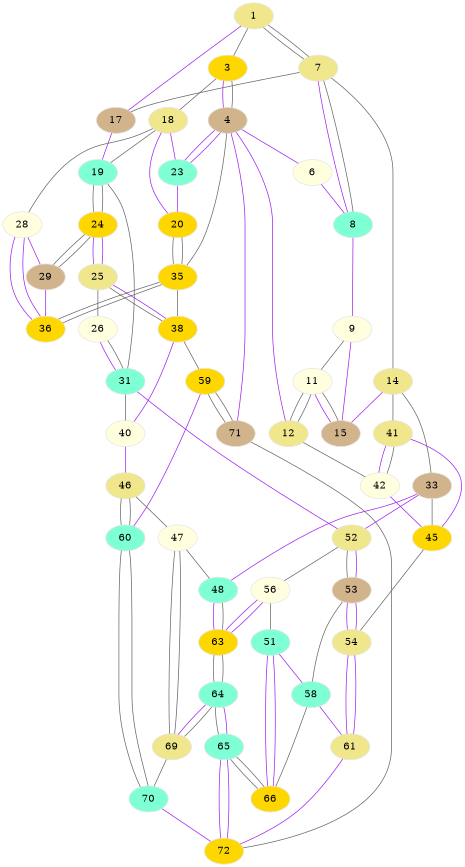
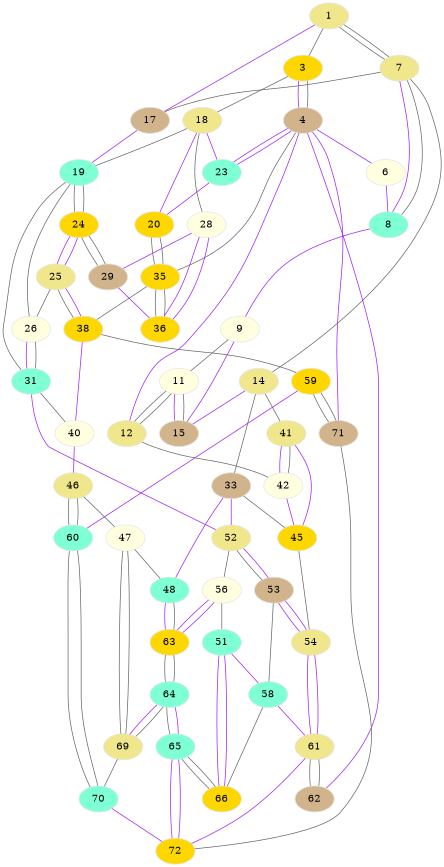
none -> (35, 246)
none -> (315, 799)
